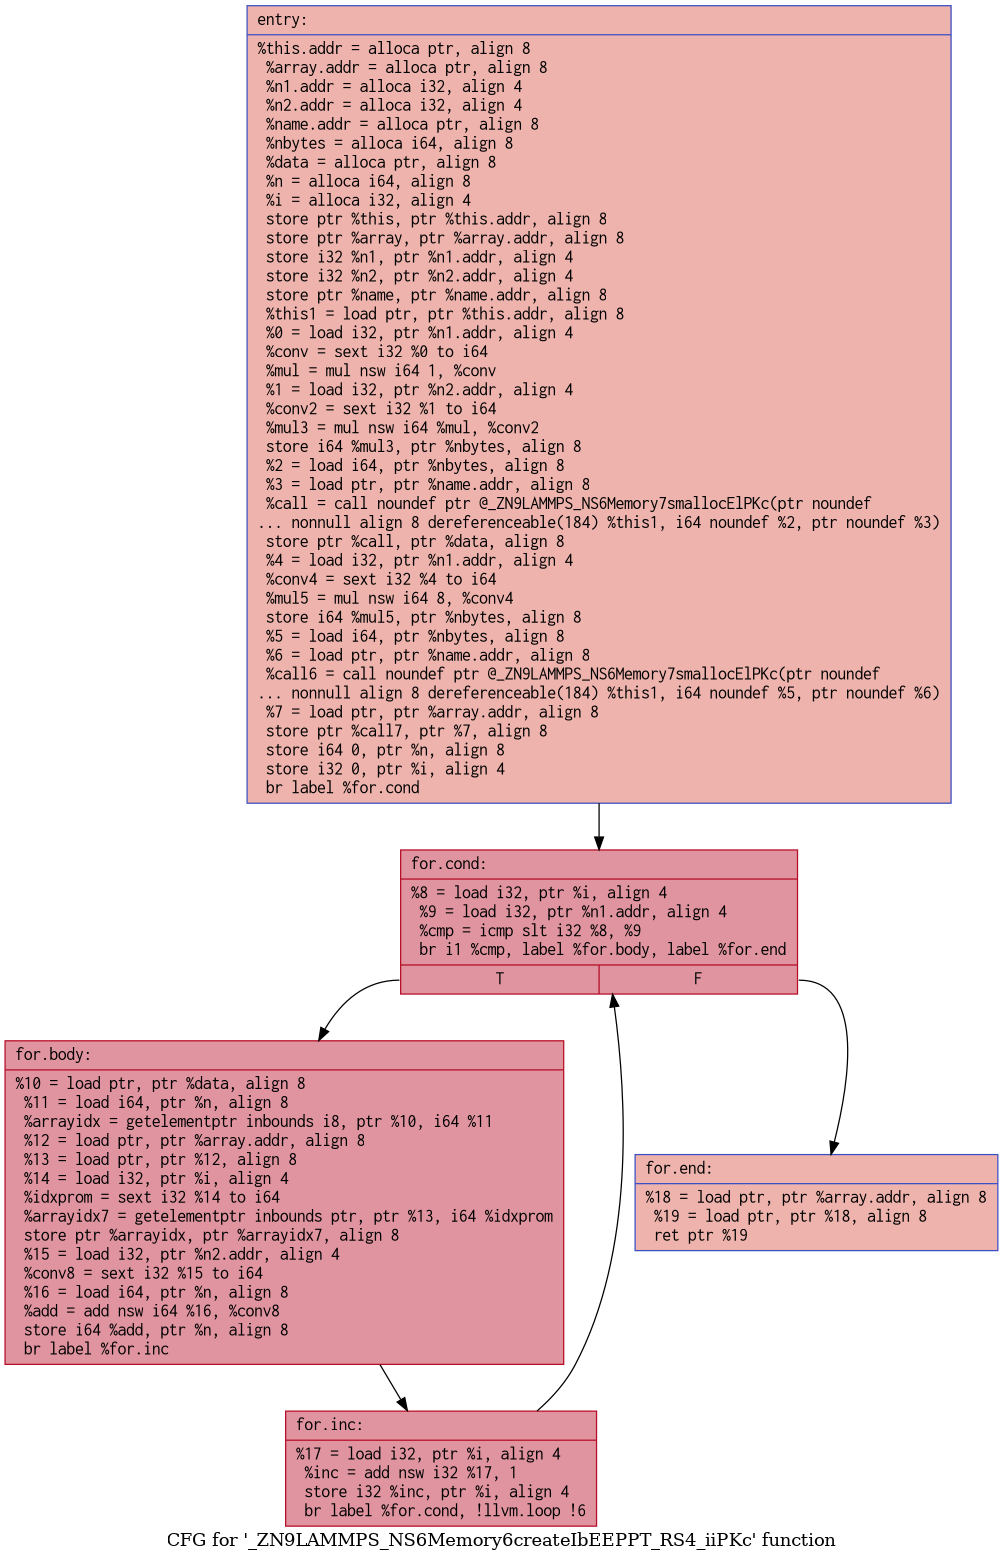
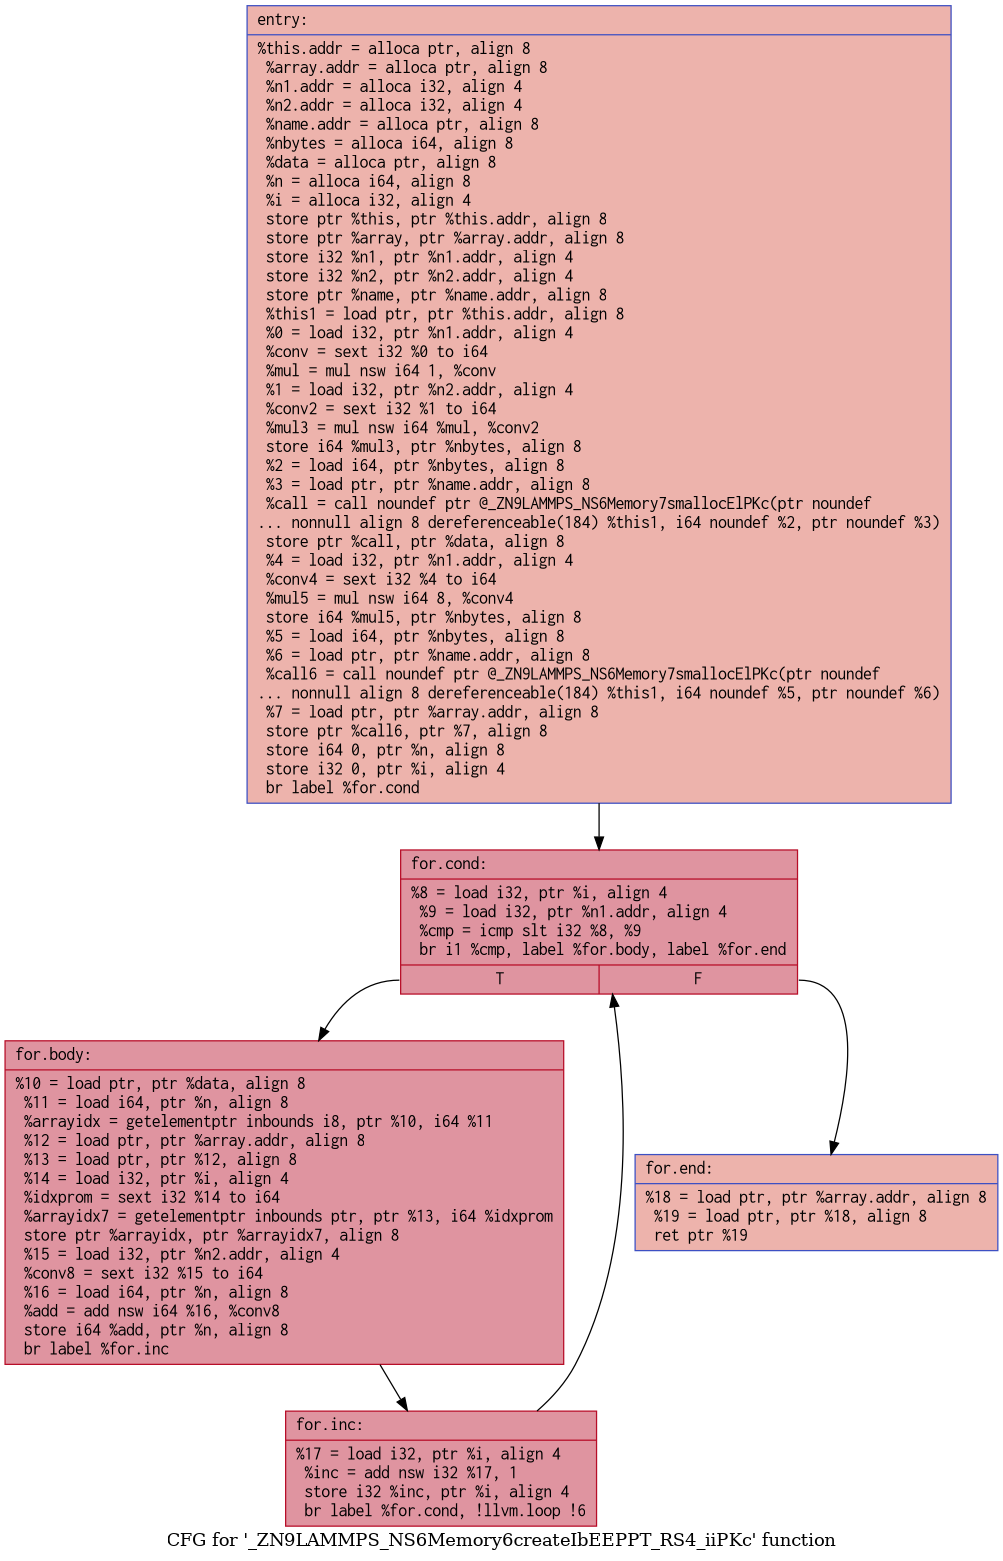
(403, 731) -> (403, 731)
